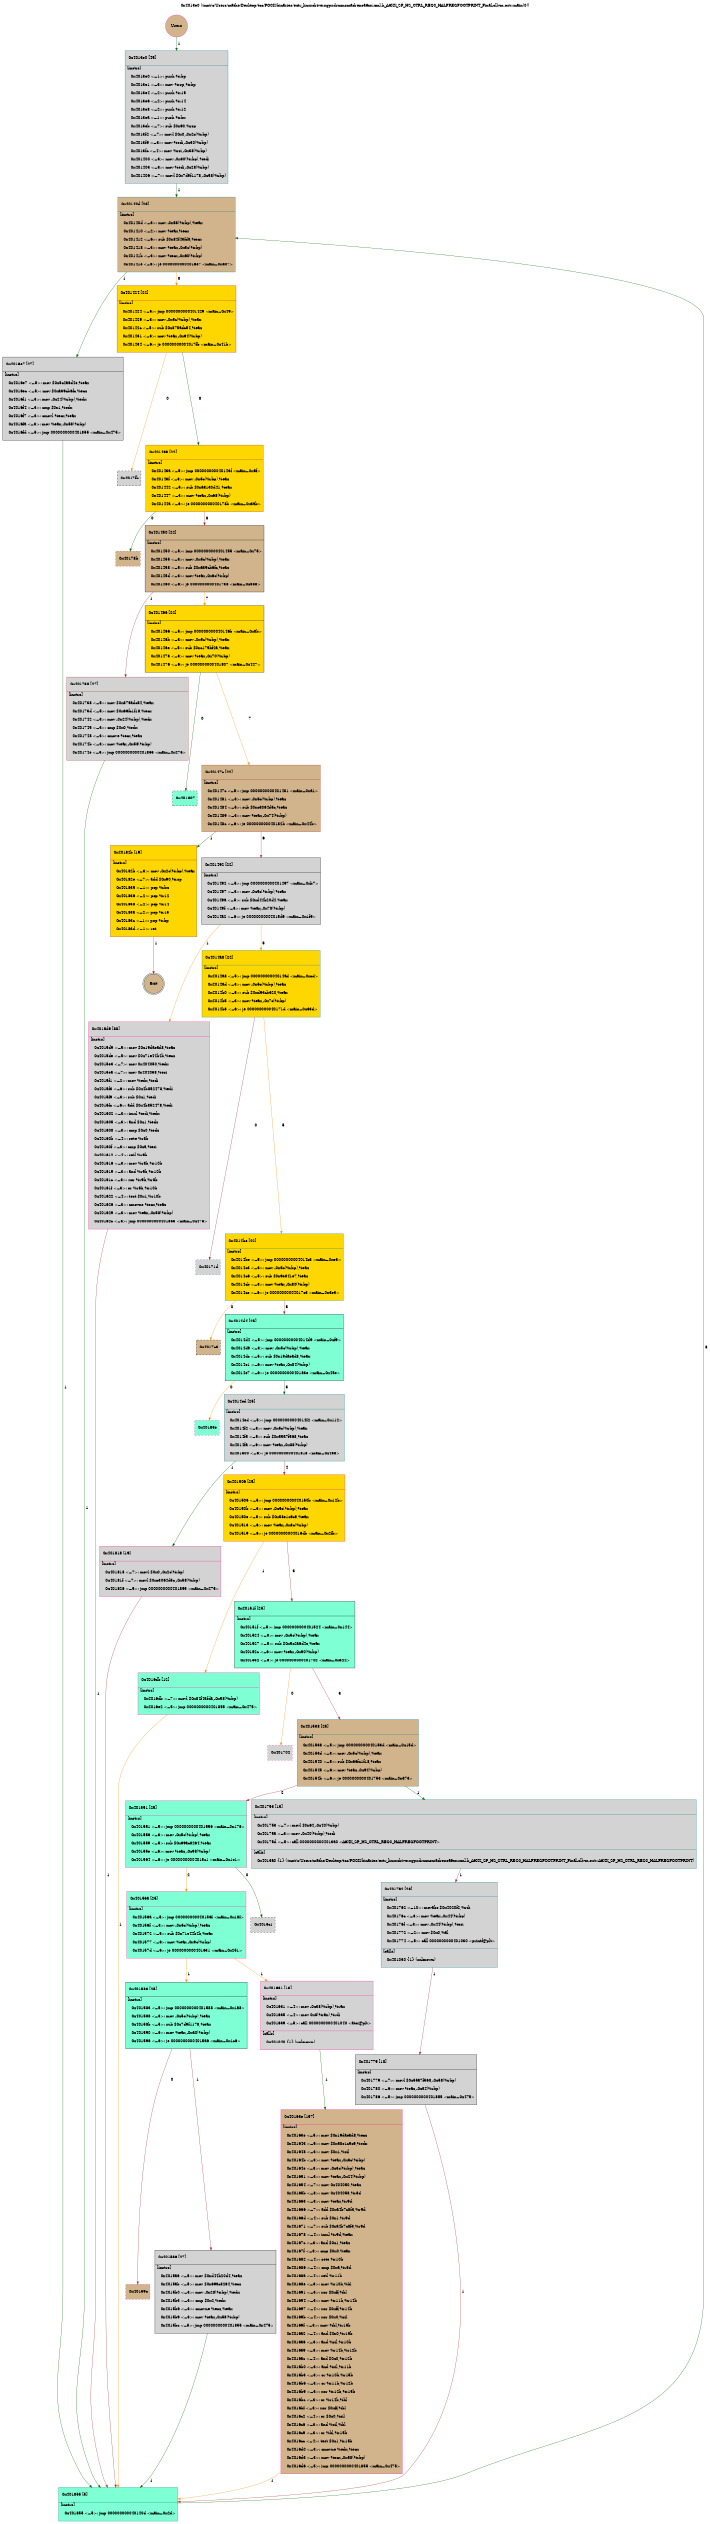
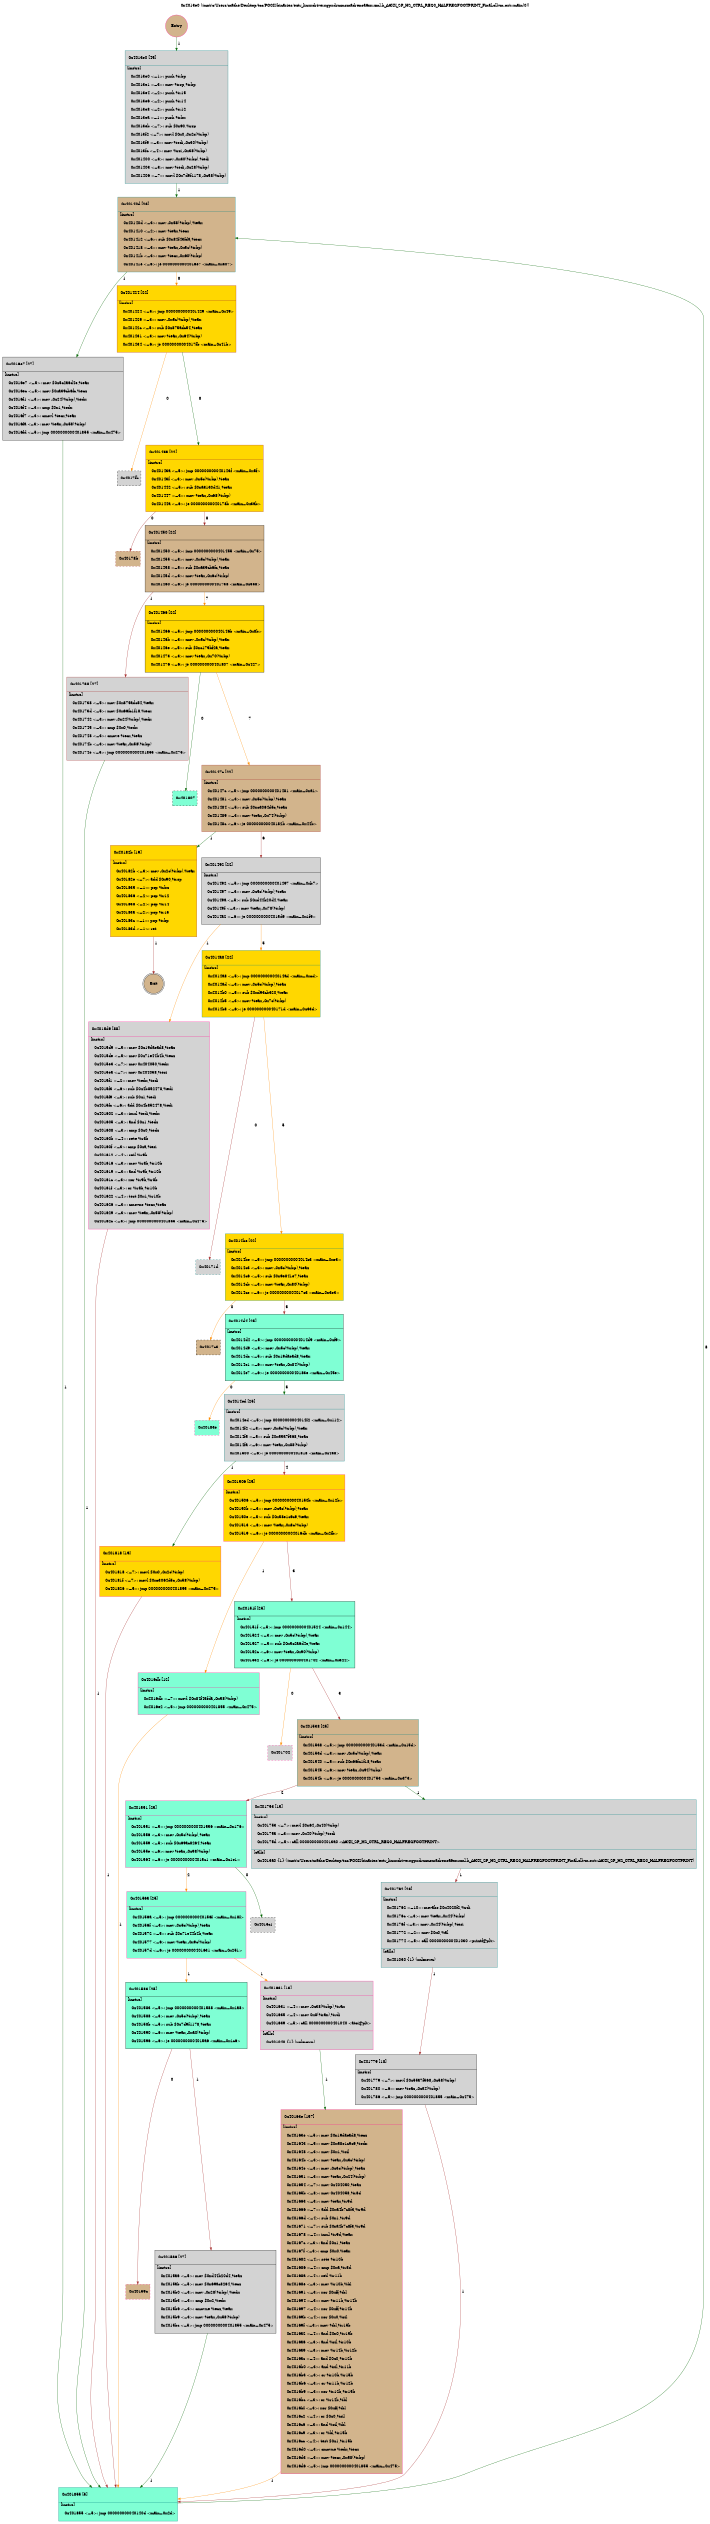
(177, 26) -> (177, 26)
(140, 528) -> (140, 528)
(160, 1571) -> (160, 1571)
